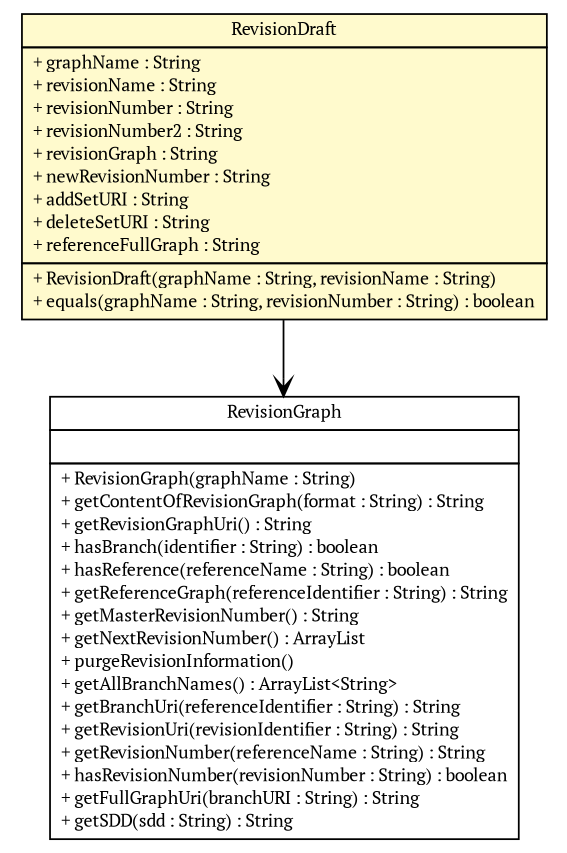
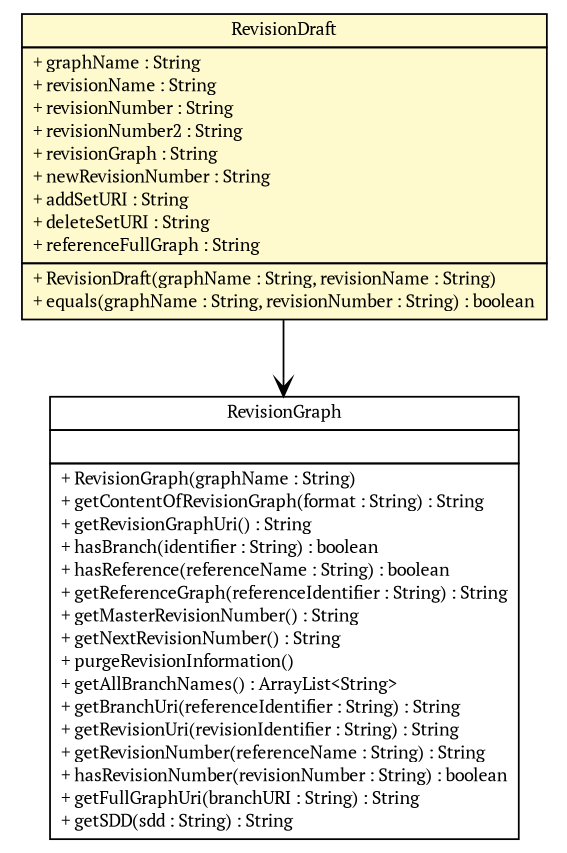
(213, 639) -> (201, 639)
